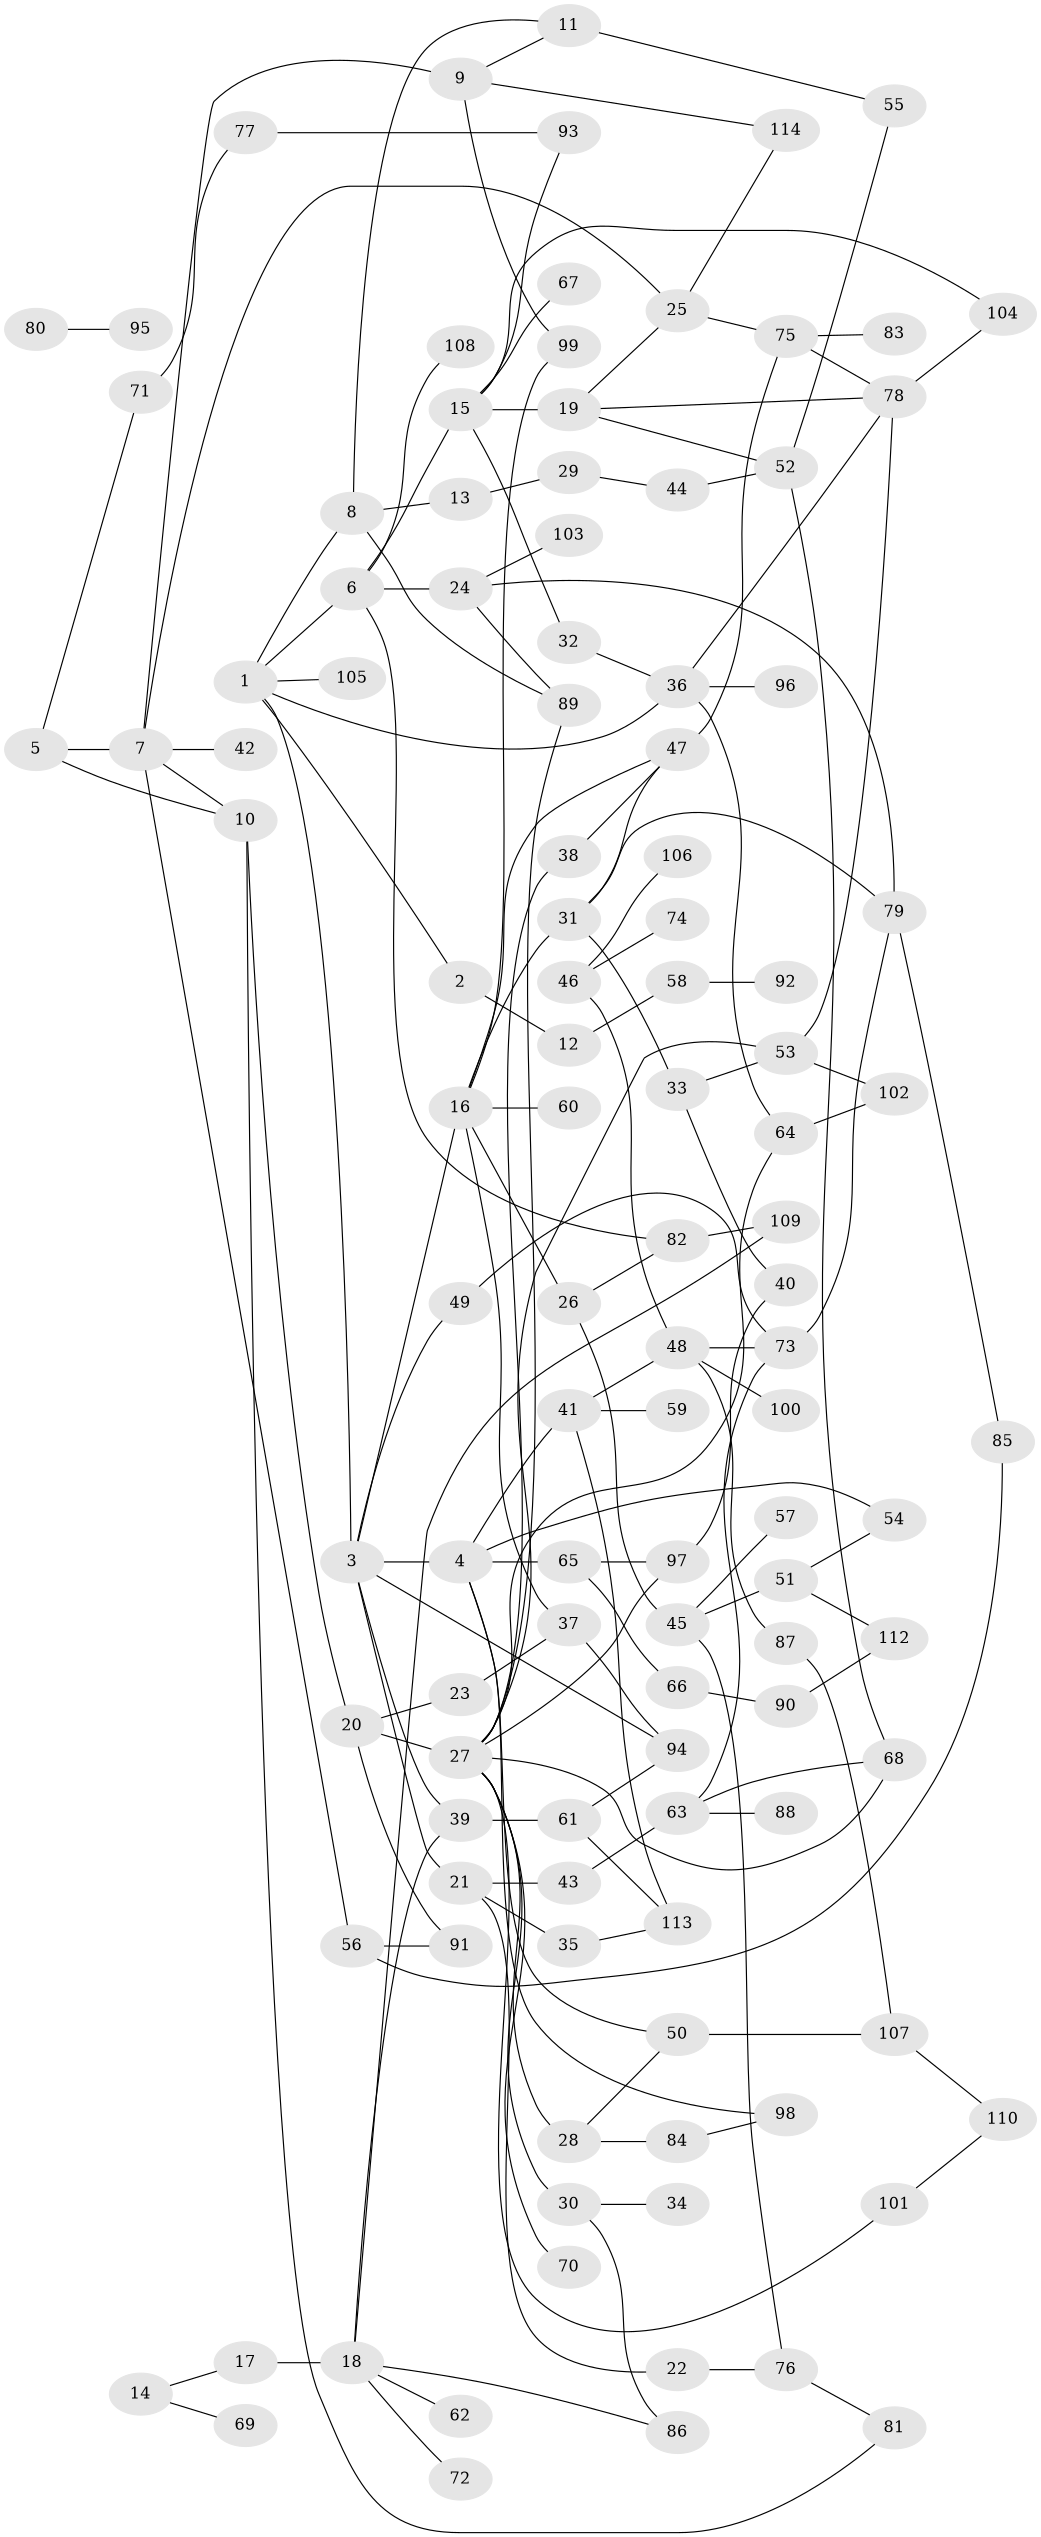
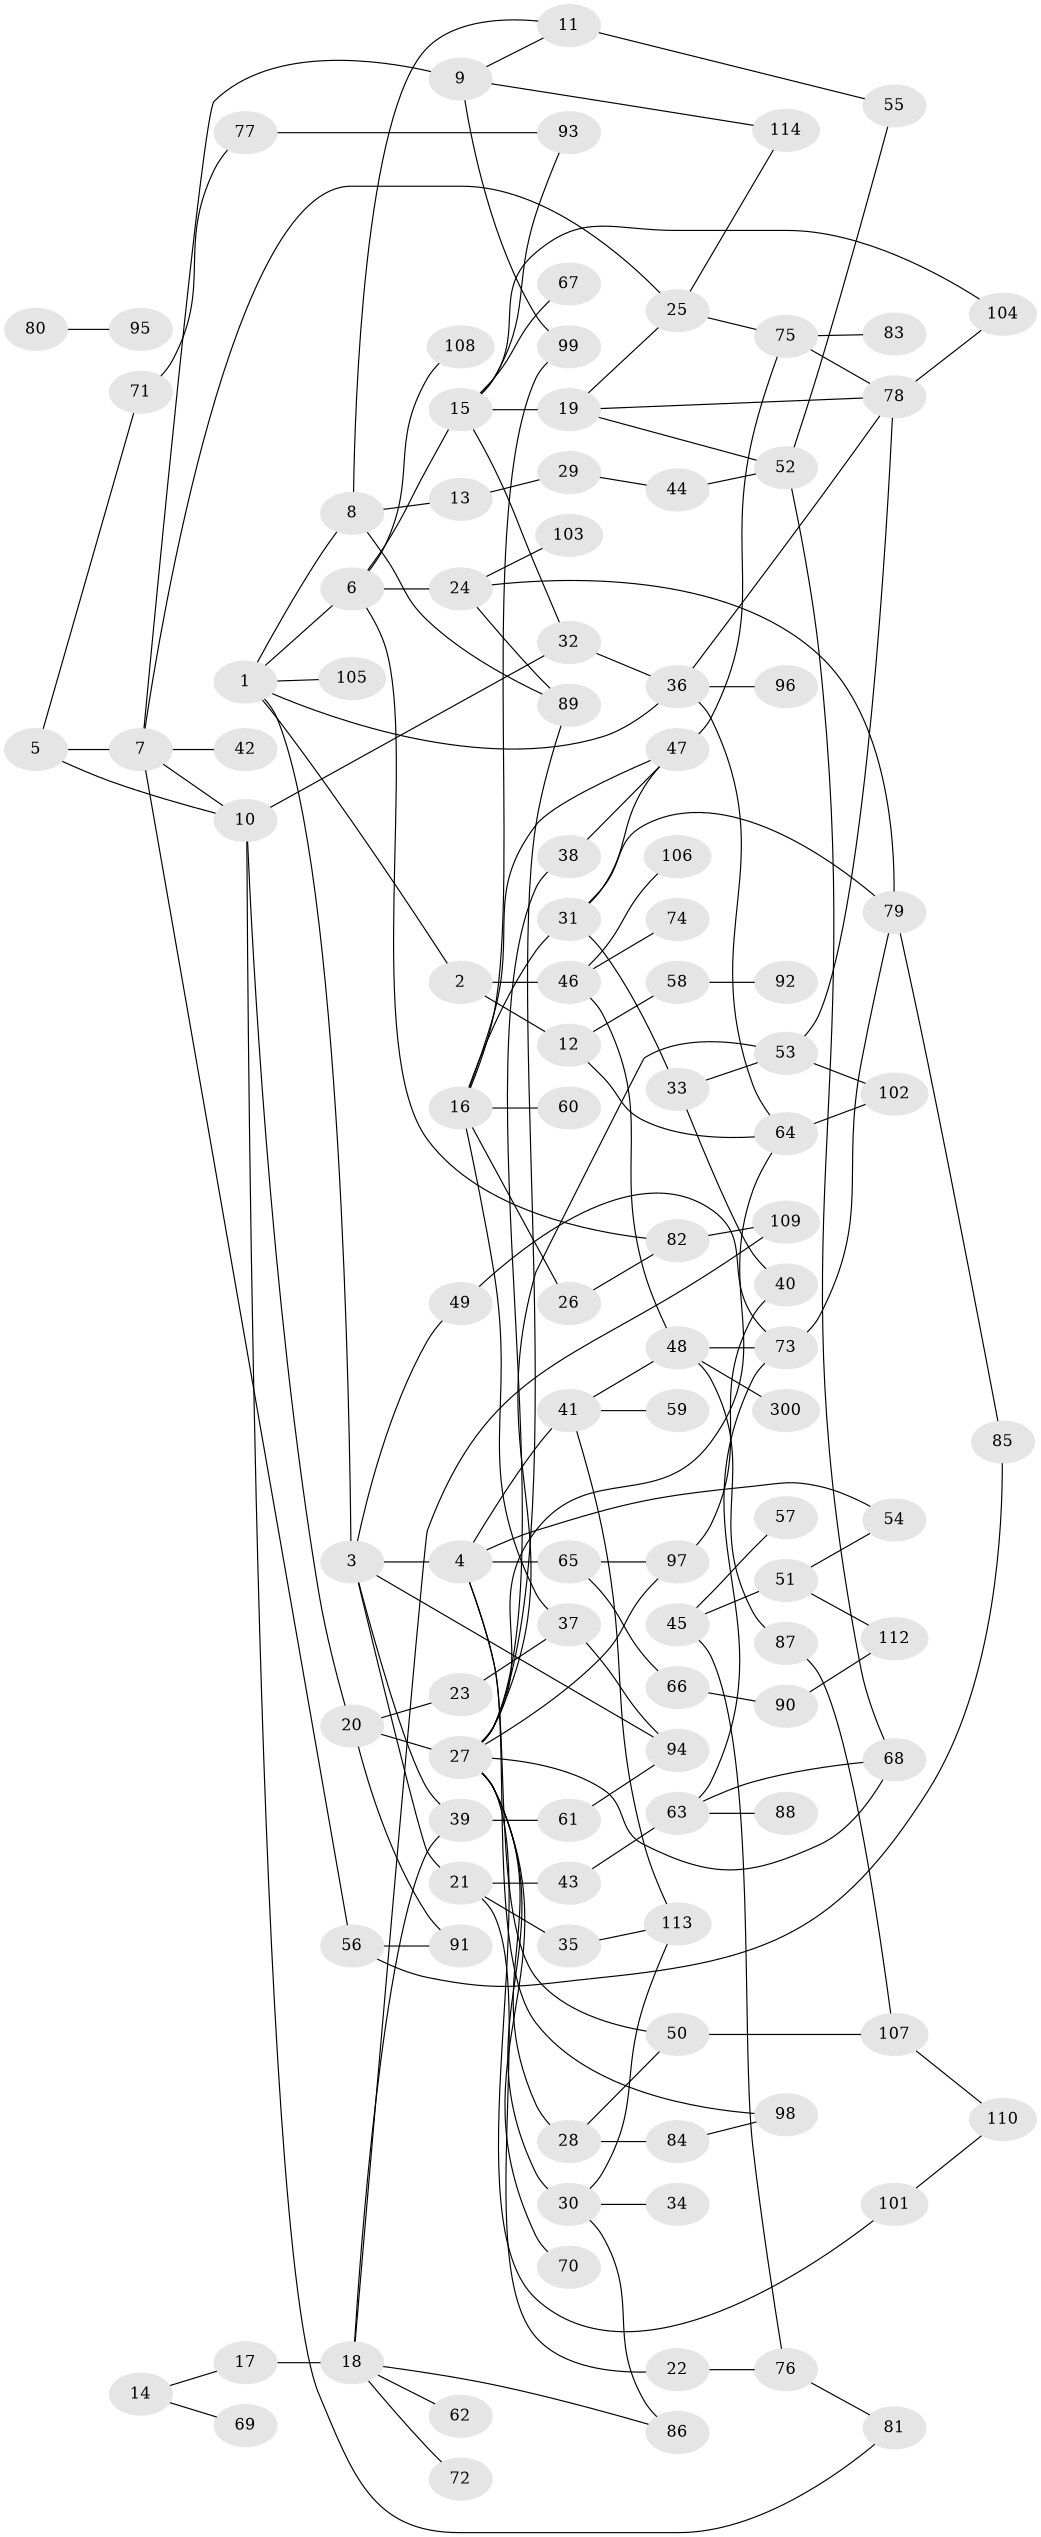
none -> (414, 728)
none -> (515, 982)
none -> (659, 1127)
(406, 1335) -> none
(786, 1411) -> (786, 1411)
(616, 1468) -> none
(623, 1872) -> (631, 2068)
